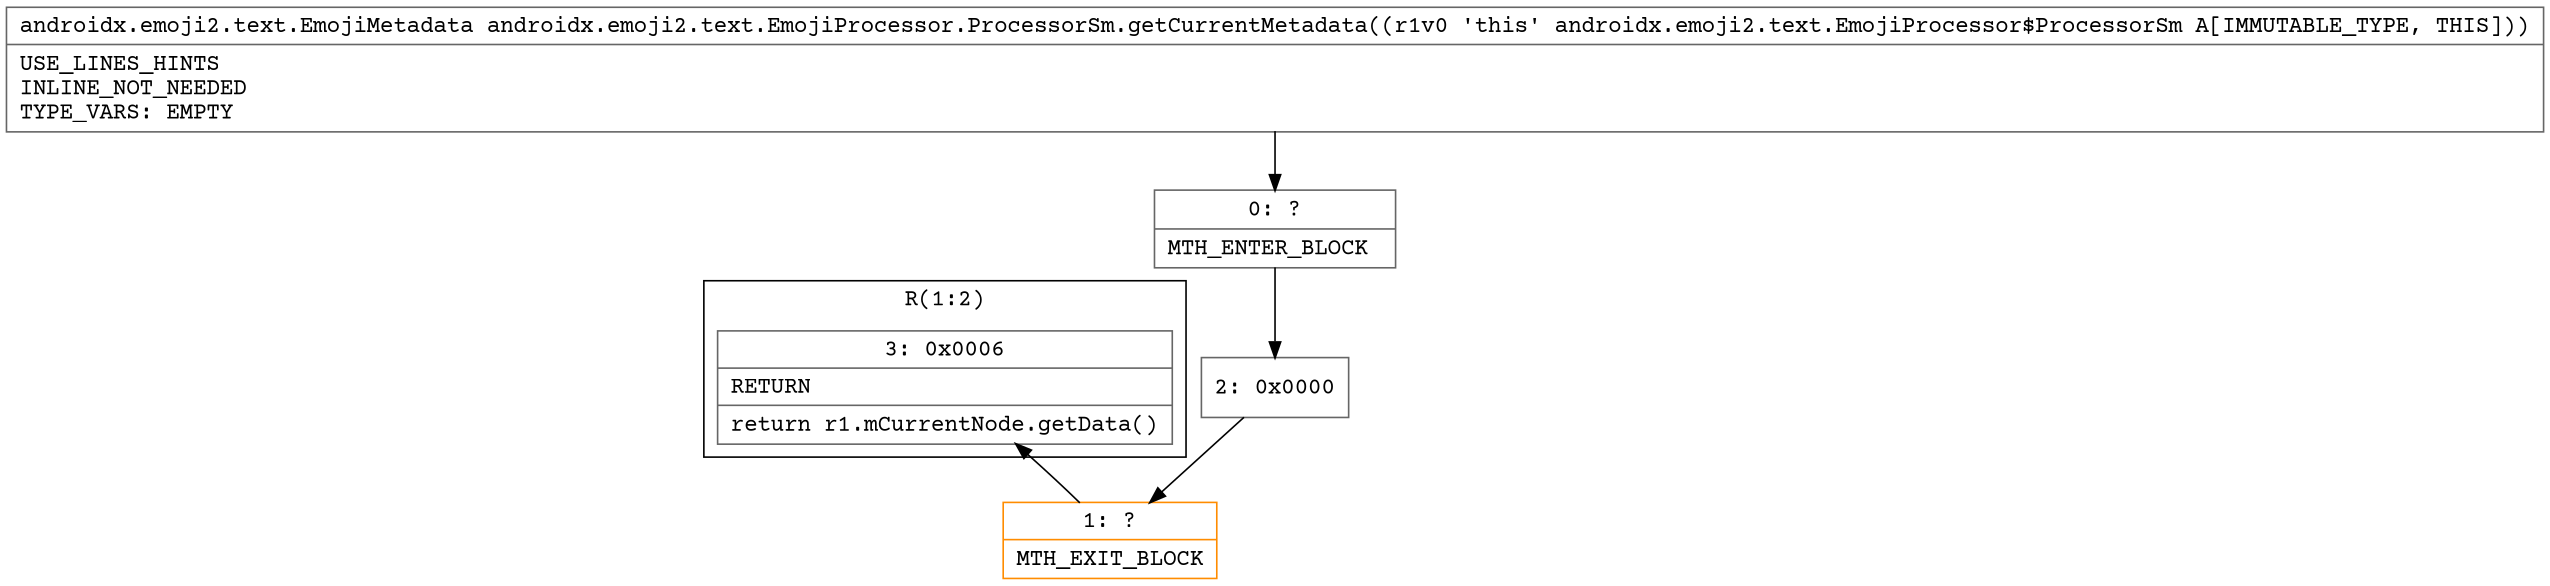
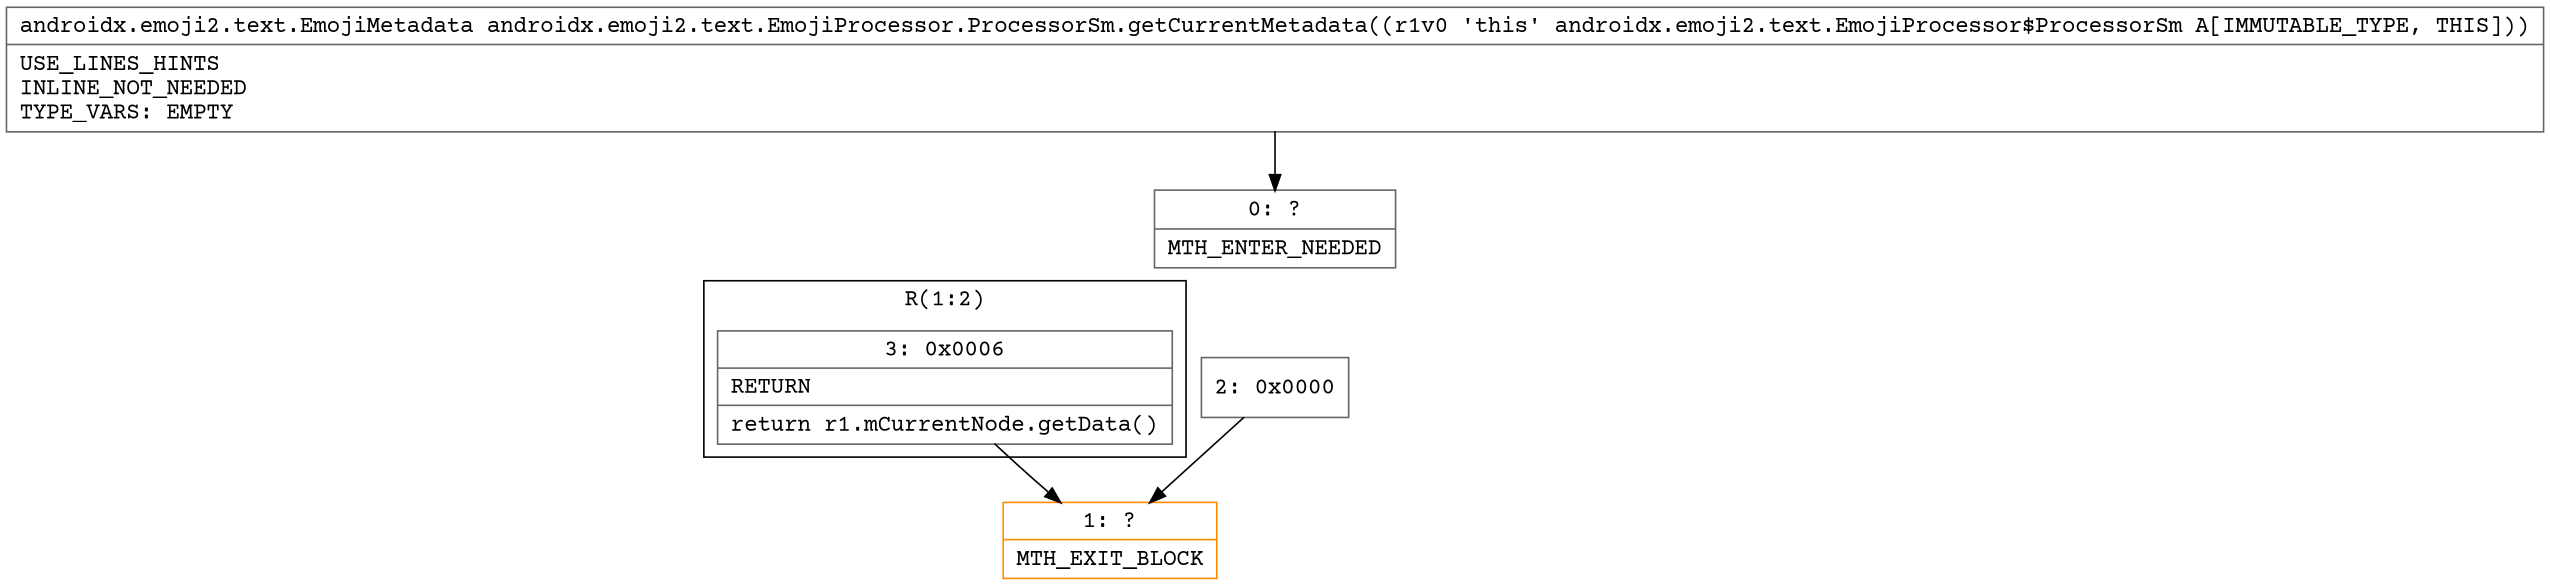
(1268, 248) -> (1275, 248)
(1275, 304) -> none
(1054, 478) -> (1021, 468)
